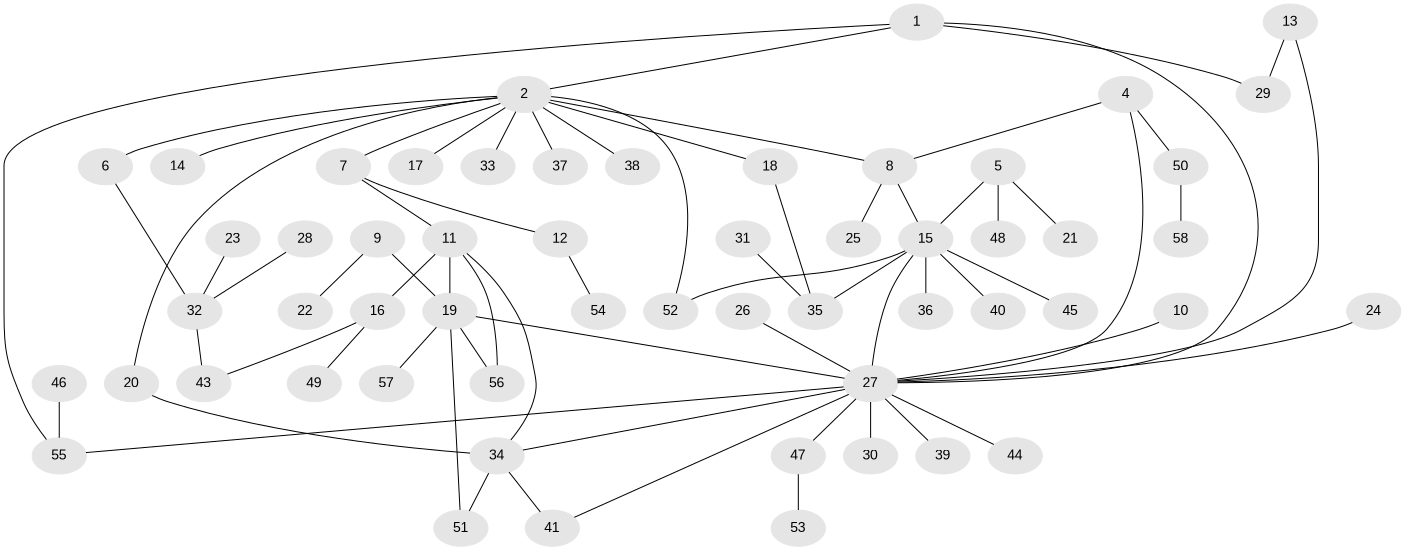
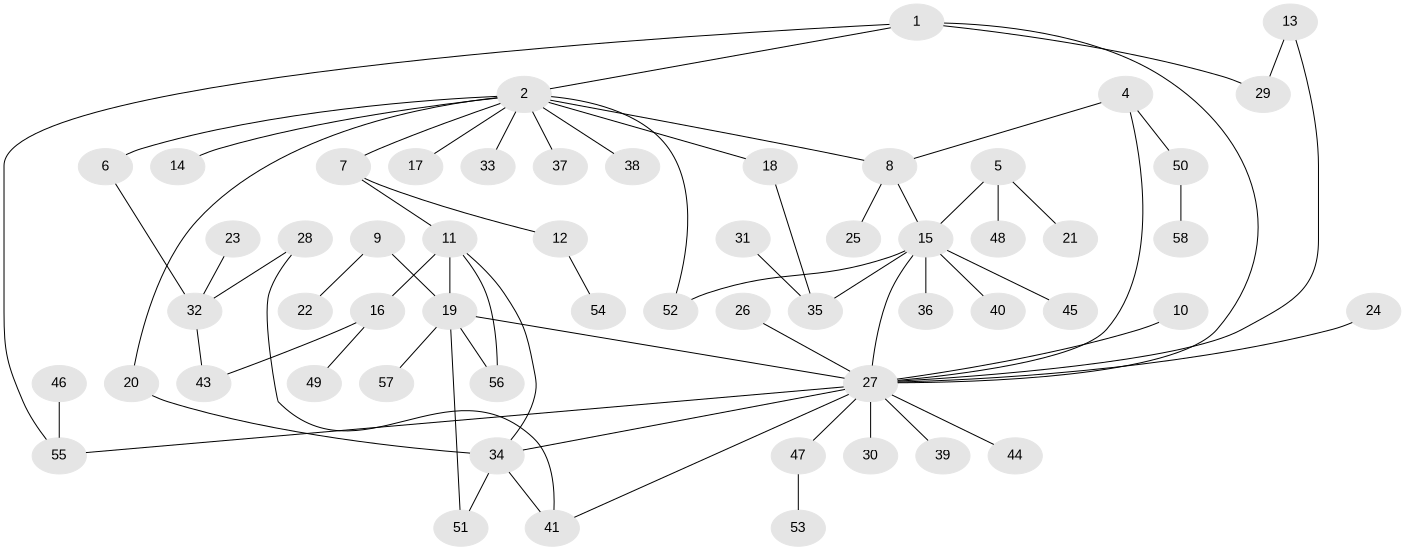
none -> (318, 426)
